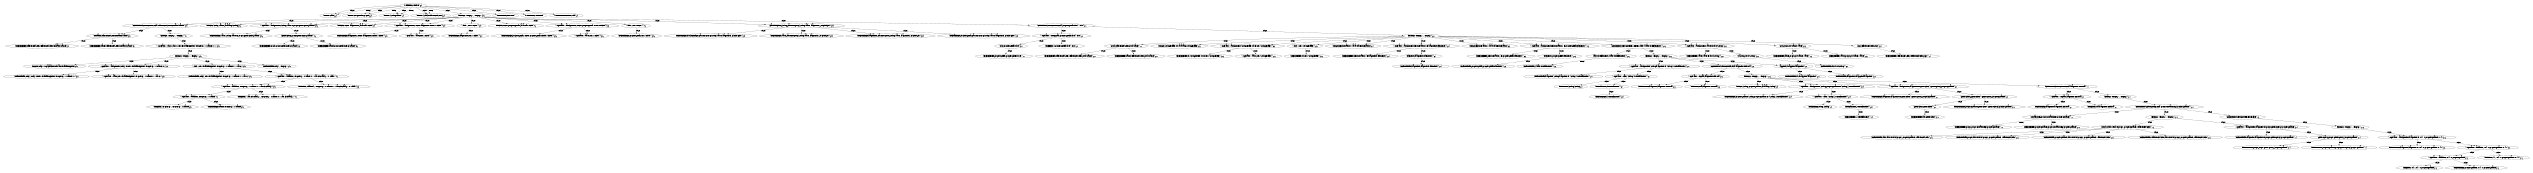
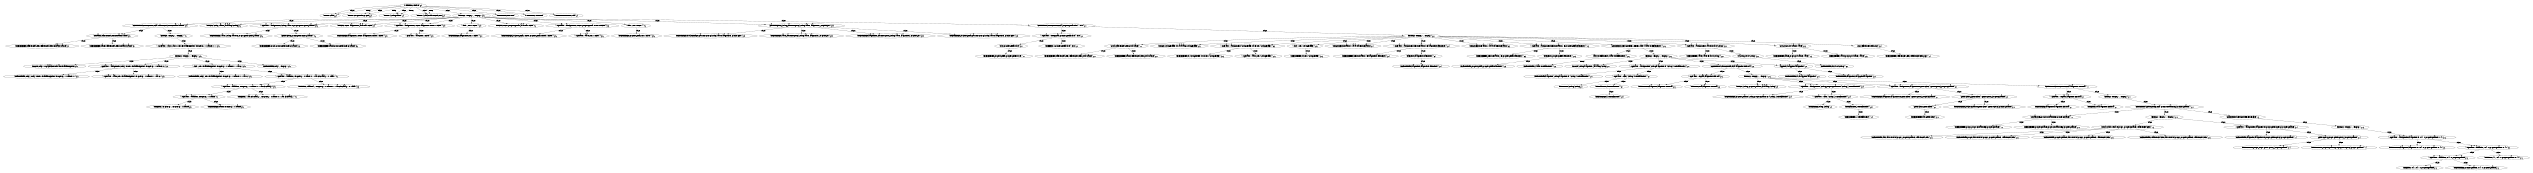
none -> (1591, 66)
(2022, 122) -> (2022, 122)
